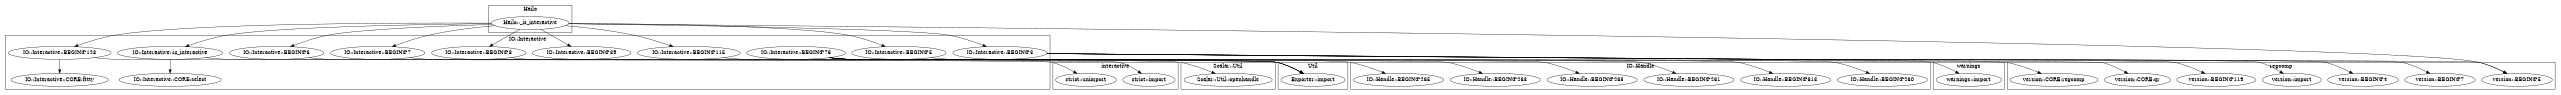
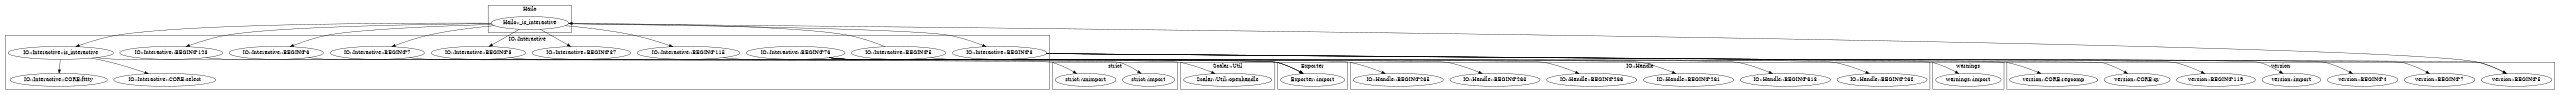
(805, 30) -> (808, 31)
(582, 53) -> (581, 53)
(1066, 60) -> none
(60, 65) -> (60, 65)
(1115, 66) -> (1115, 66)
(1313, 66) -> (1313, 66)
(2281, 66) -> (2281, 66)
